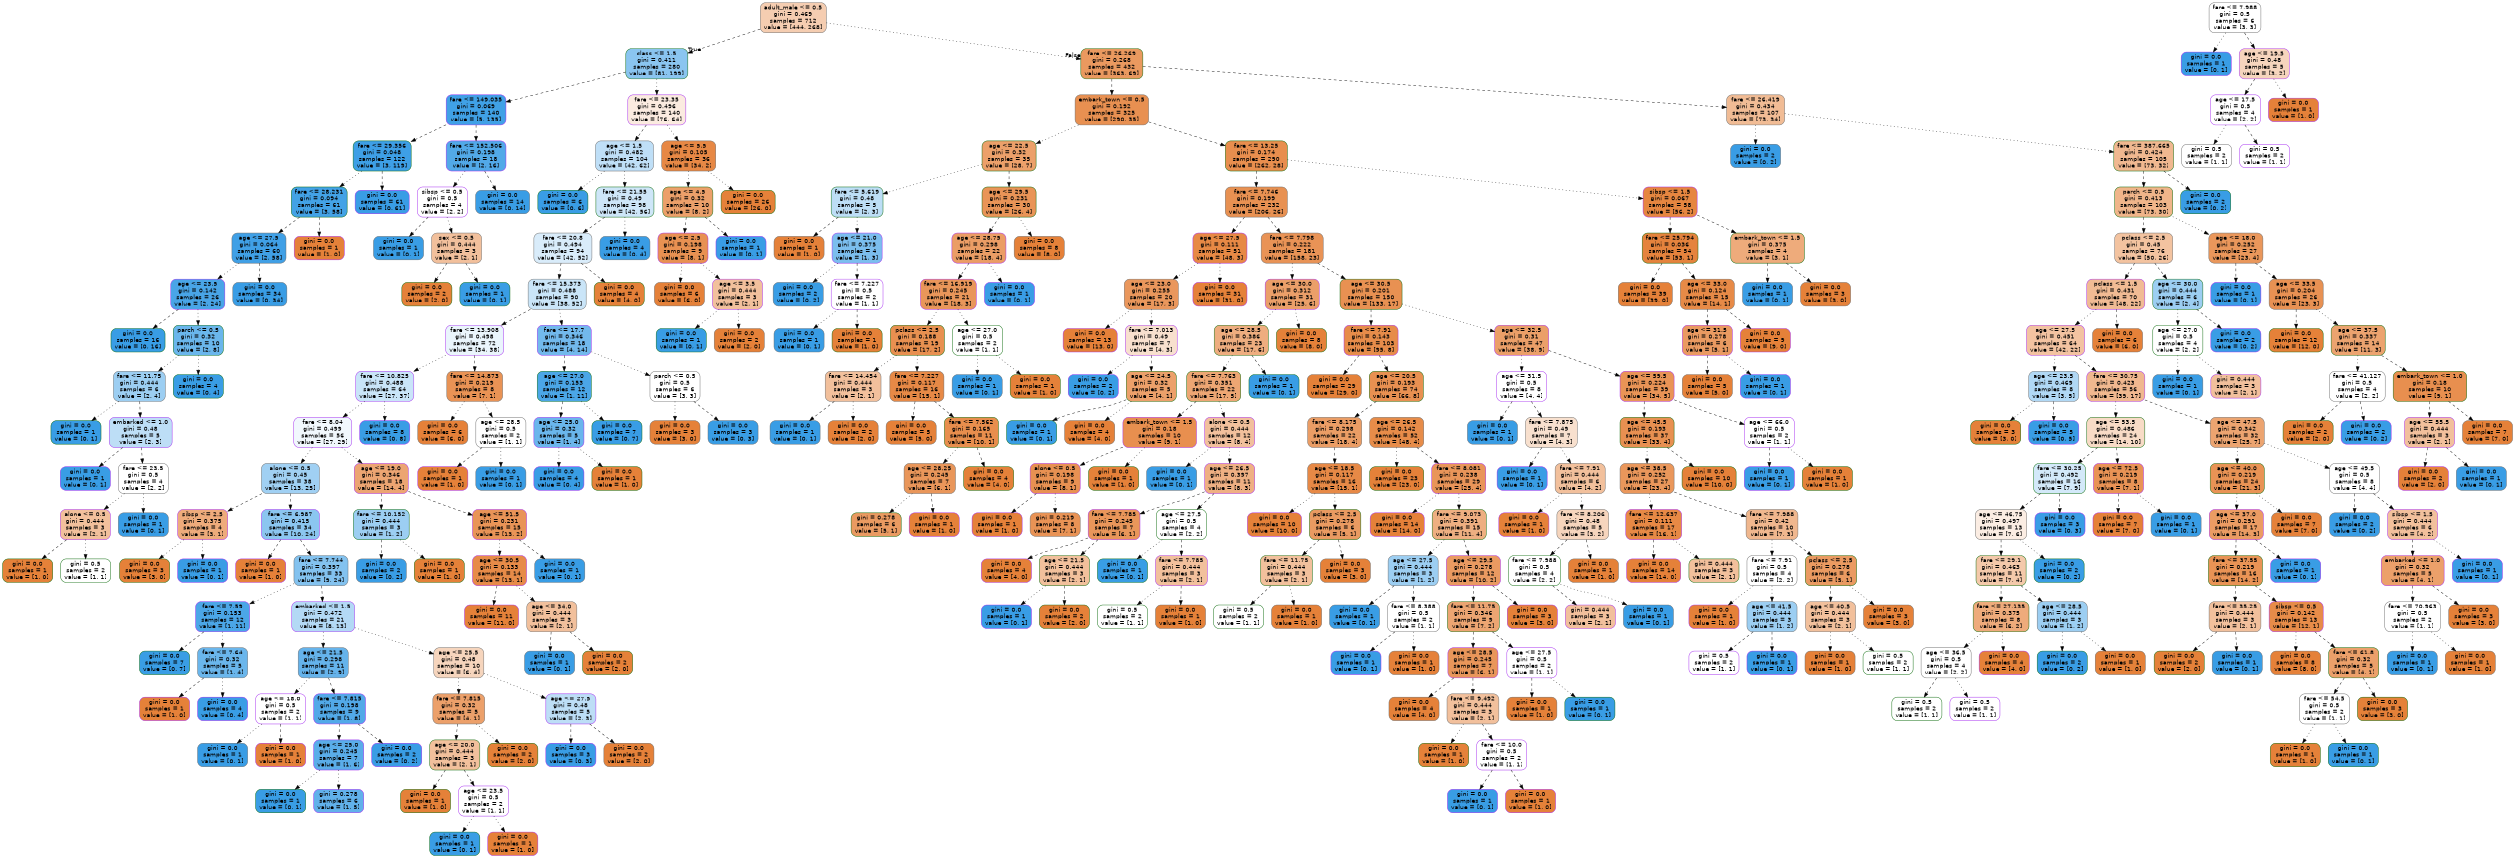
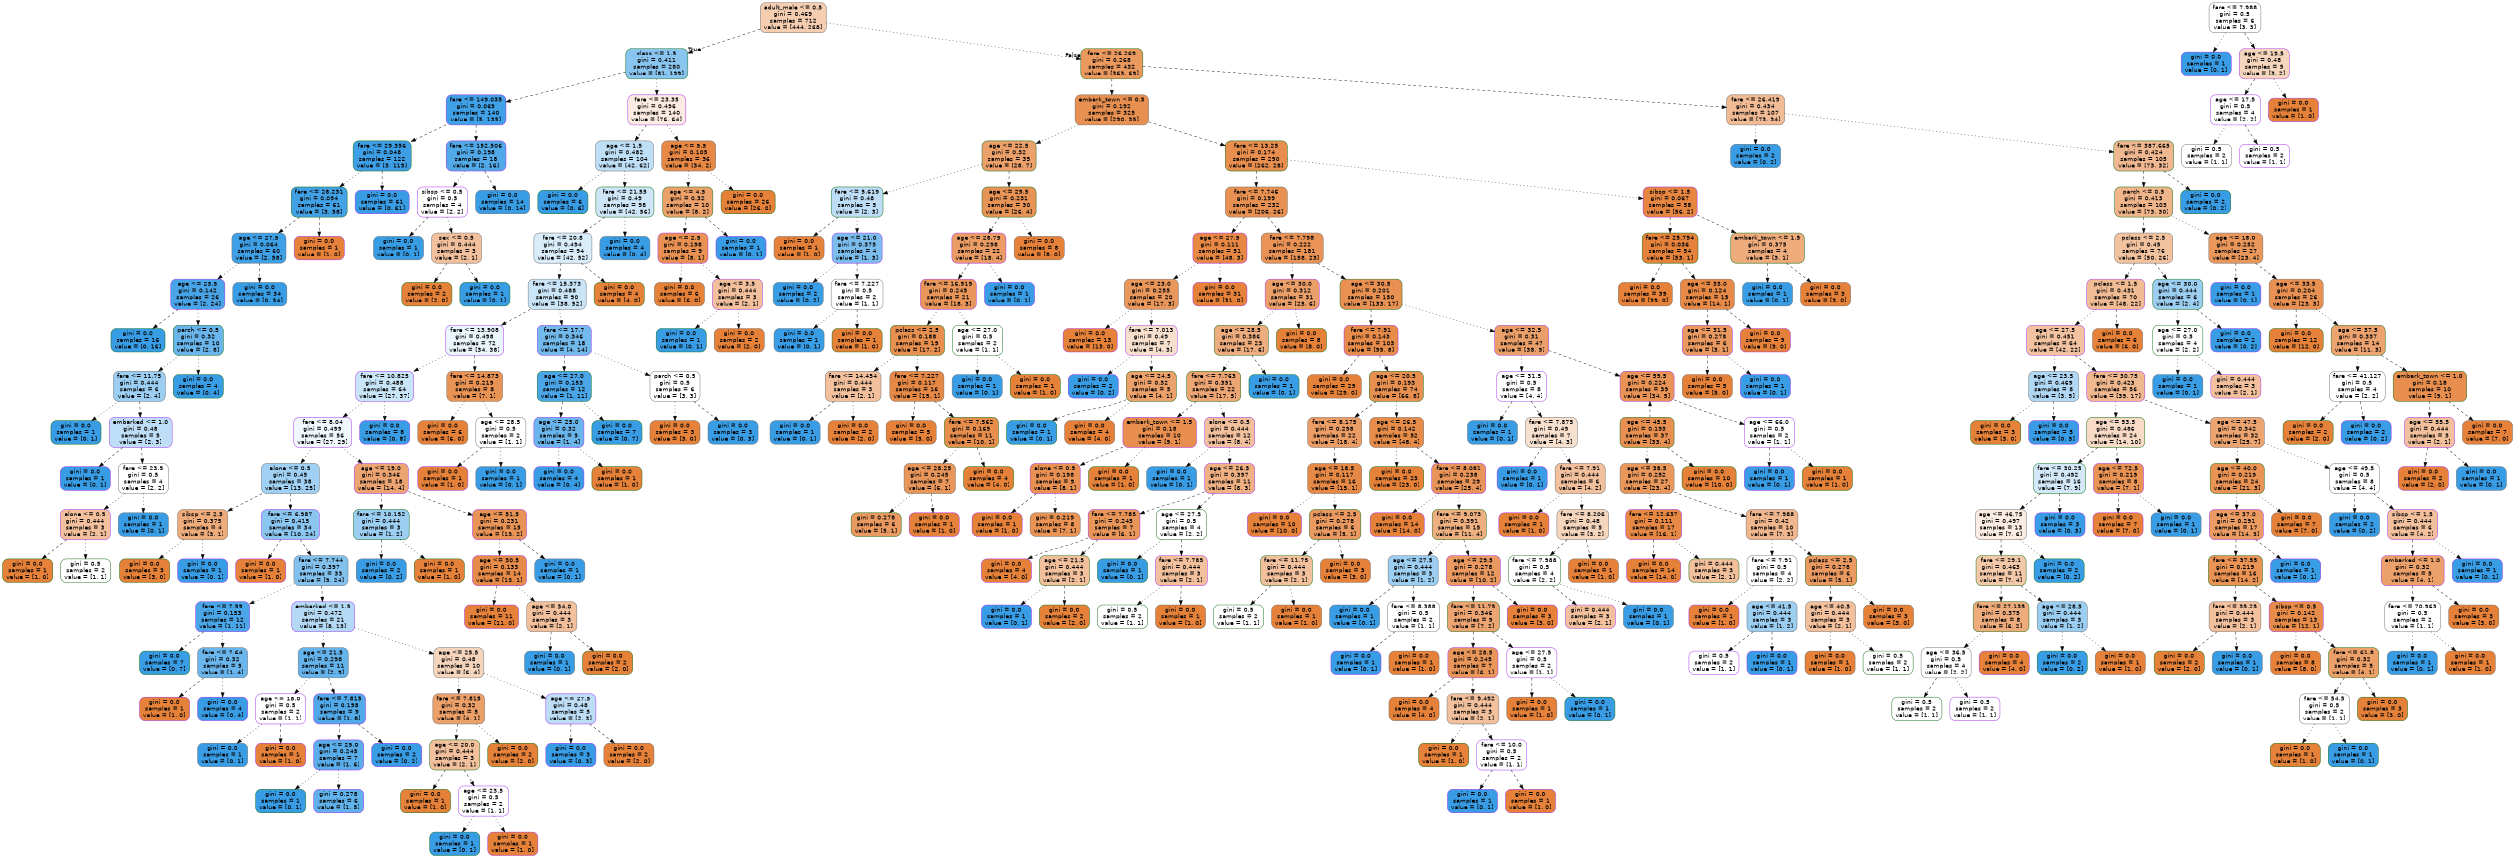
(857, 294) -> (857, 294)
none -> (1396, 407)
(1644, 407) -> (1650, 412)
(203, 525) -> (203, 525)
